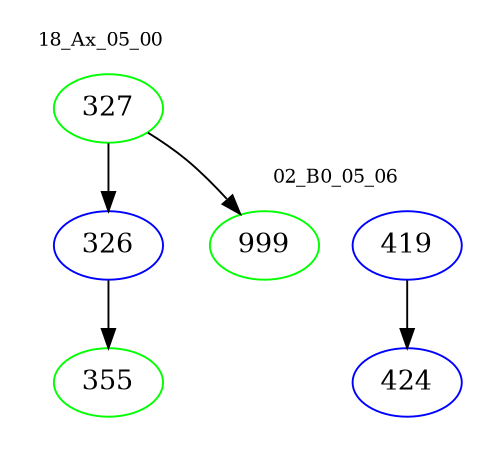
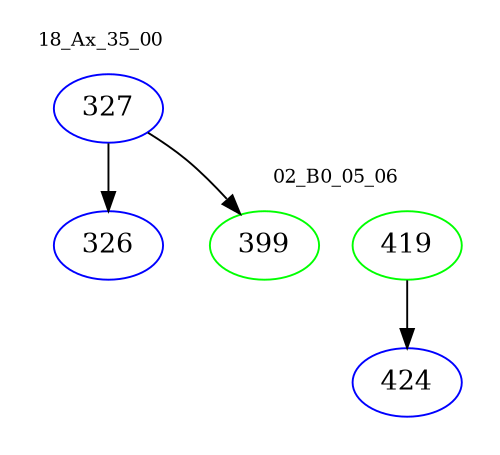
(101, 41) -> (101, 41)
(108, 108) -> (108, 108)
(264, 245) -> (264, 245)
(407, 245) -> (407, 245)
(108, 382) -> none
